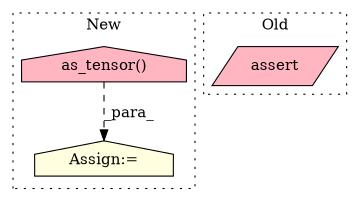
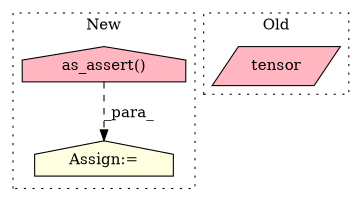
(104, 66) -> (104, 66)
(275, 66) -> (276, 66)
